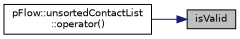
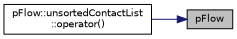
(211, 19) -> (210, 19)
